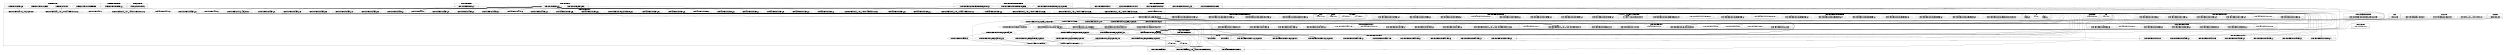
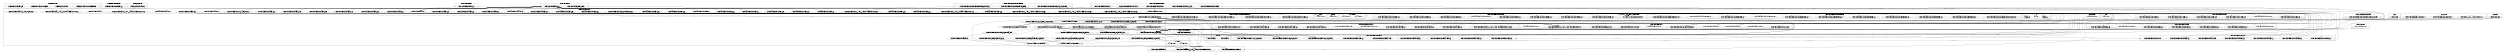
(187, 12) -> (187, 12)
